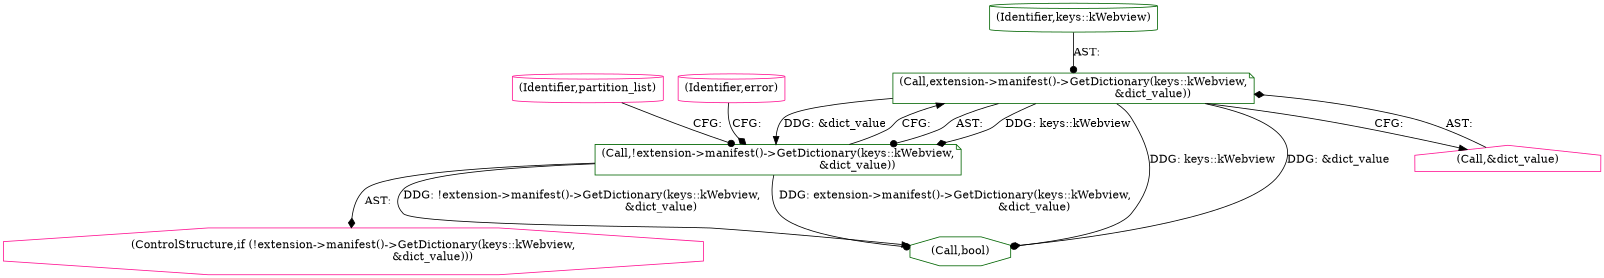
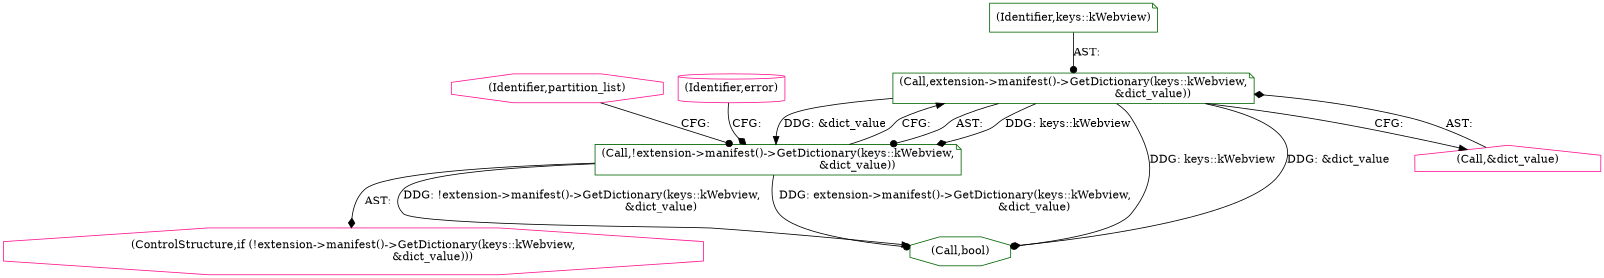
(1074, 18) -> (1074, 18)
(588, 88) -> (557, 88)
